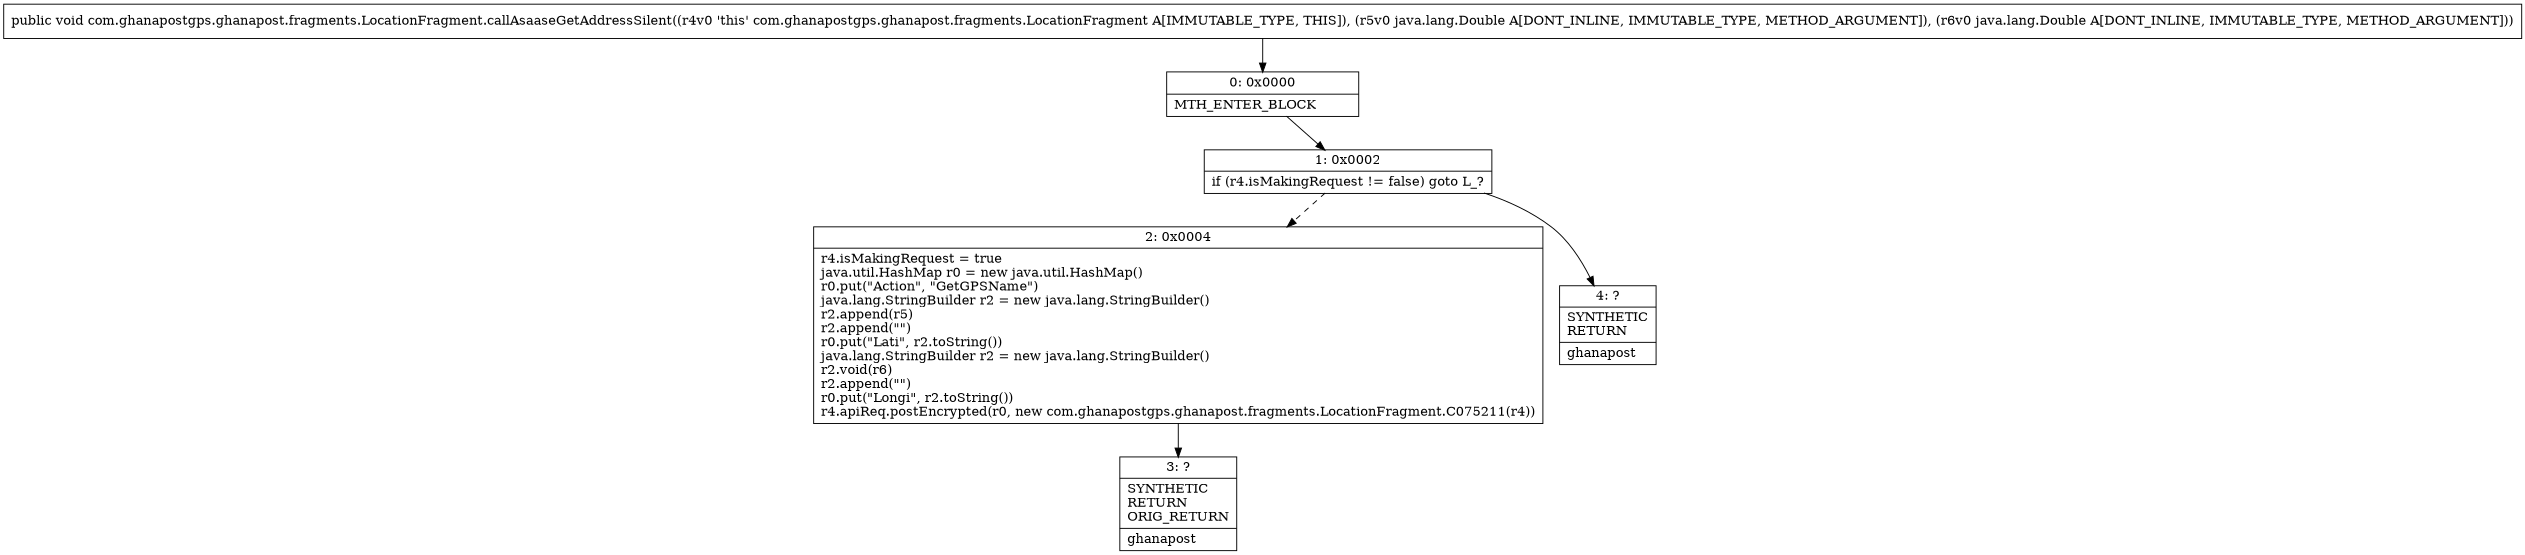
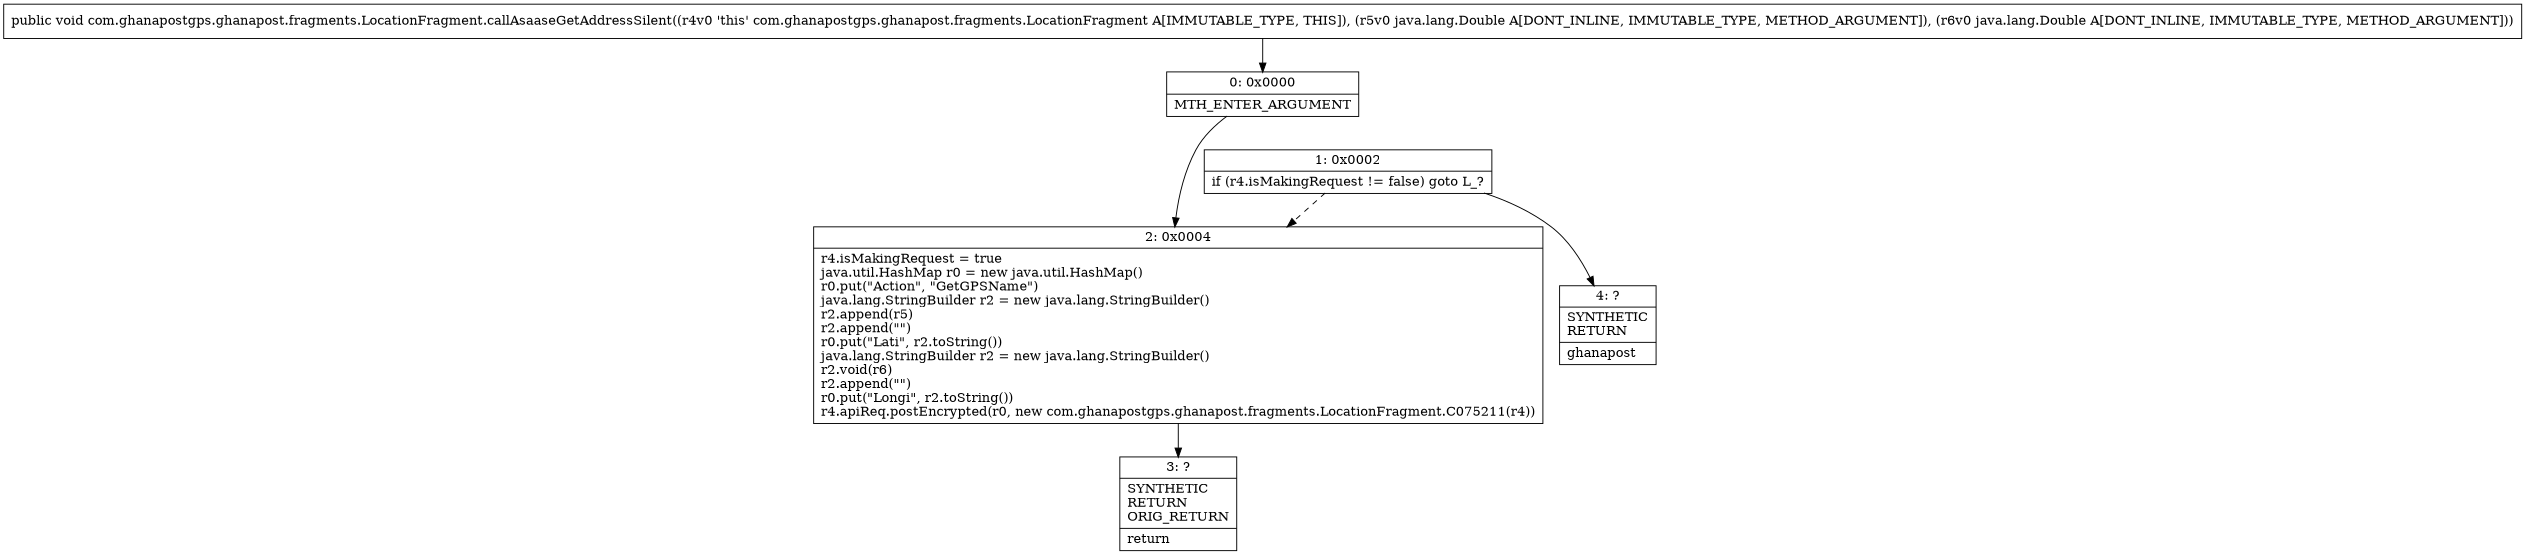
(1246, 105) -> (1263, 105)
(1302, 130) -> (1191, 161)
(1162, 539) -> (1149, 539)
